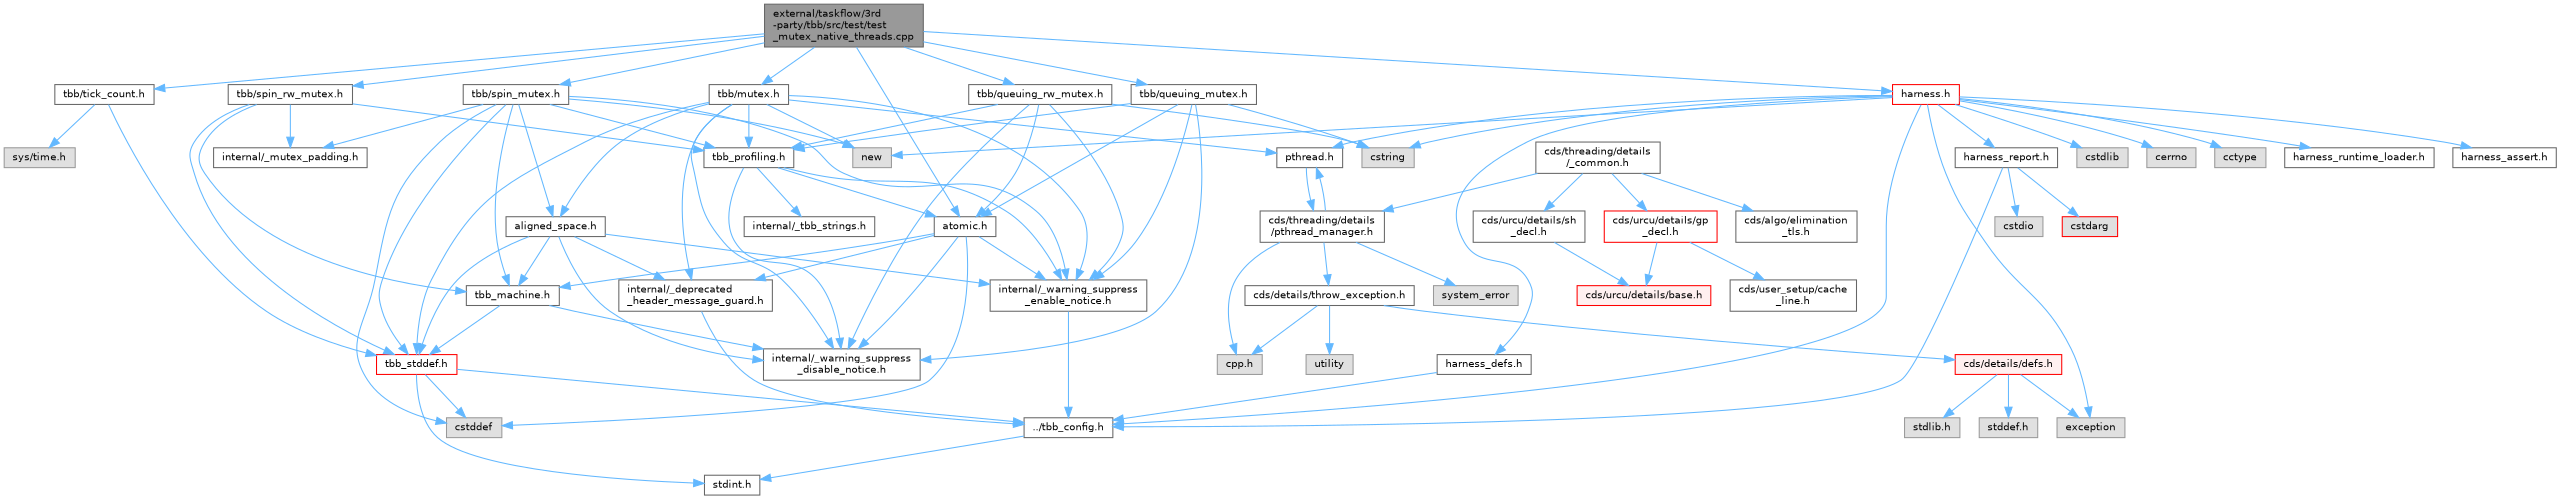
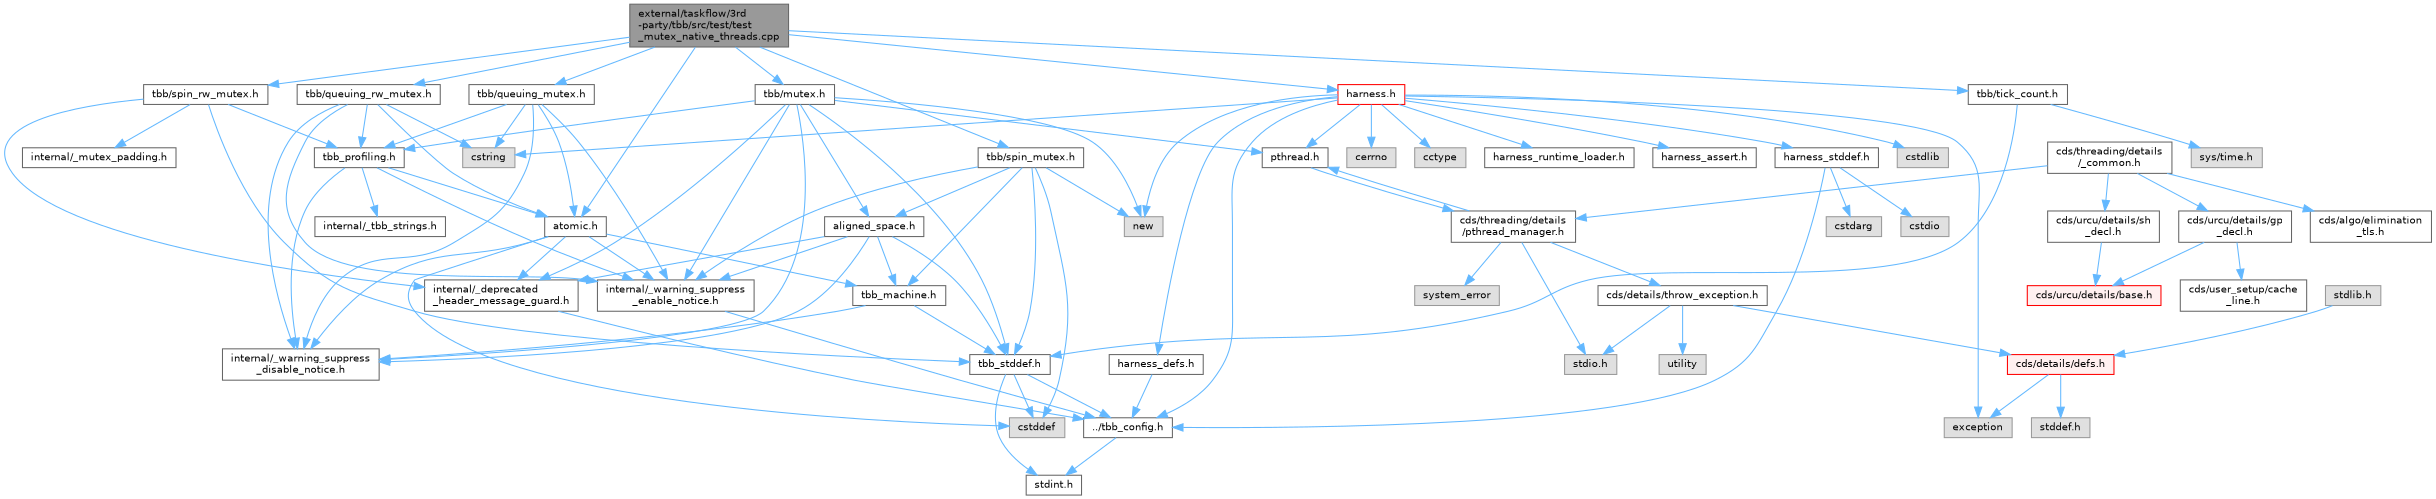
(616, 122) -> none
(408, 125) -> none
(2006, 158) -> (1827, 158)
(1661, 227) -> (2235, 227)
(2090, 227) -> (1854, 227)
(273, 235) -> (119, 231)
(417, 365) -> (1010, 365)
(1240, 365) -> (1591, 365)
(1974, 393) -> (2230, 333)
